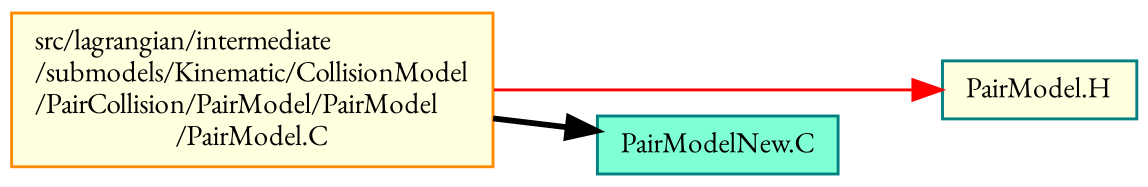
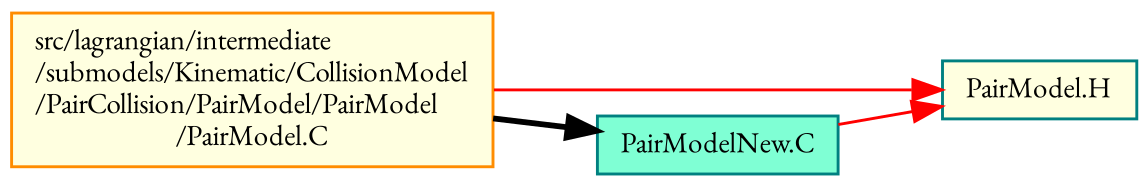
none -> (875, 118)
